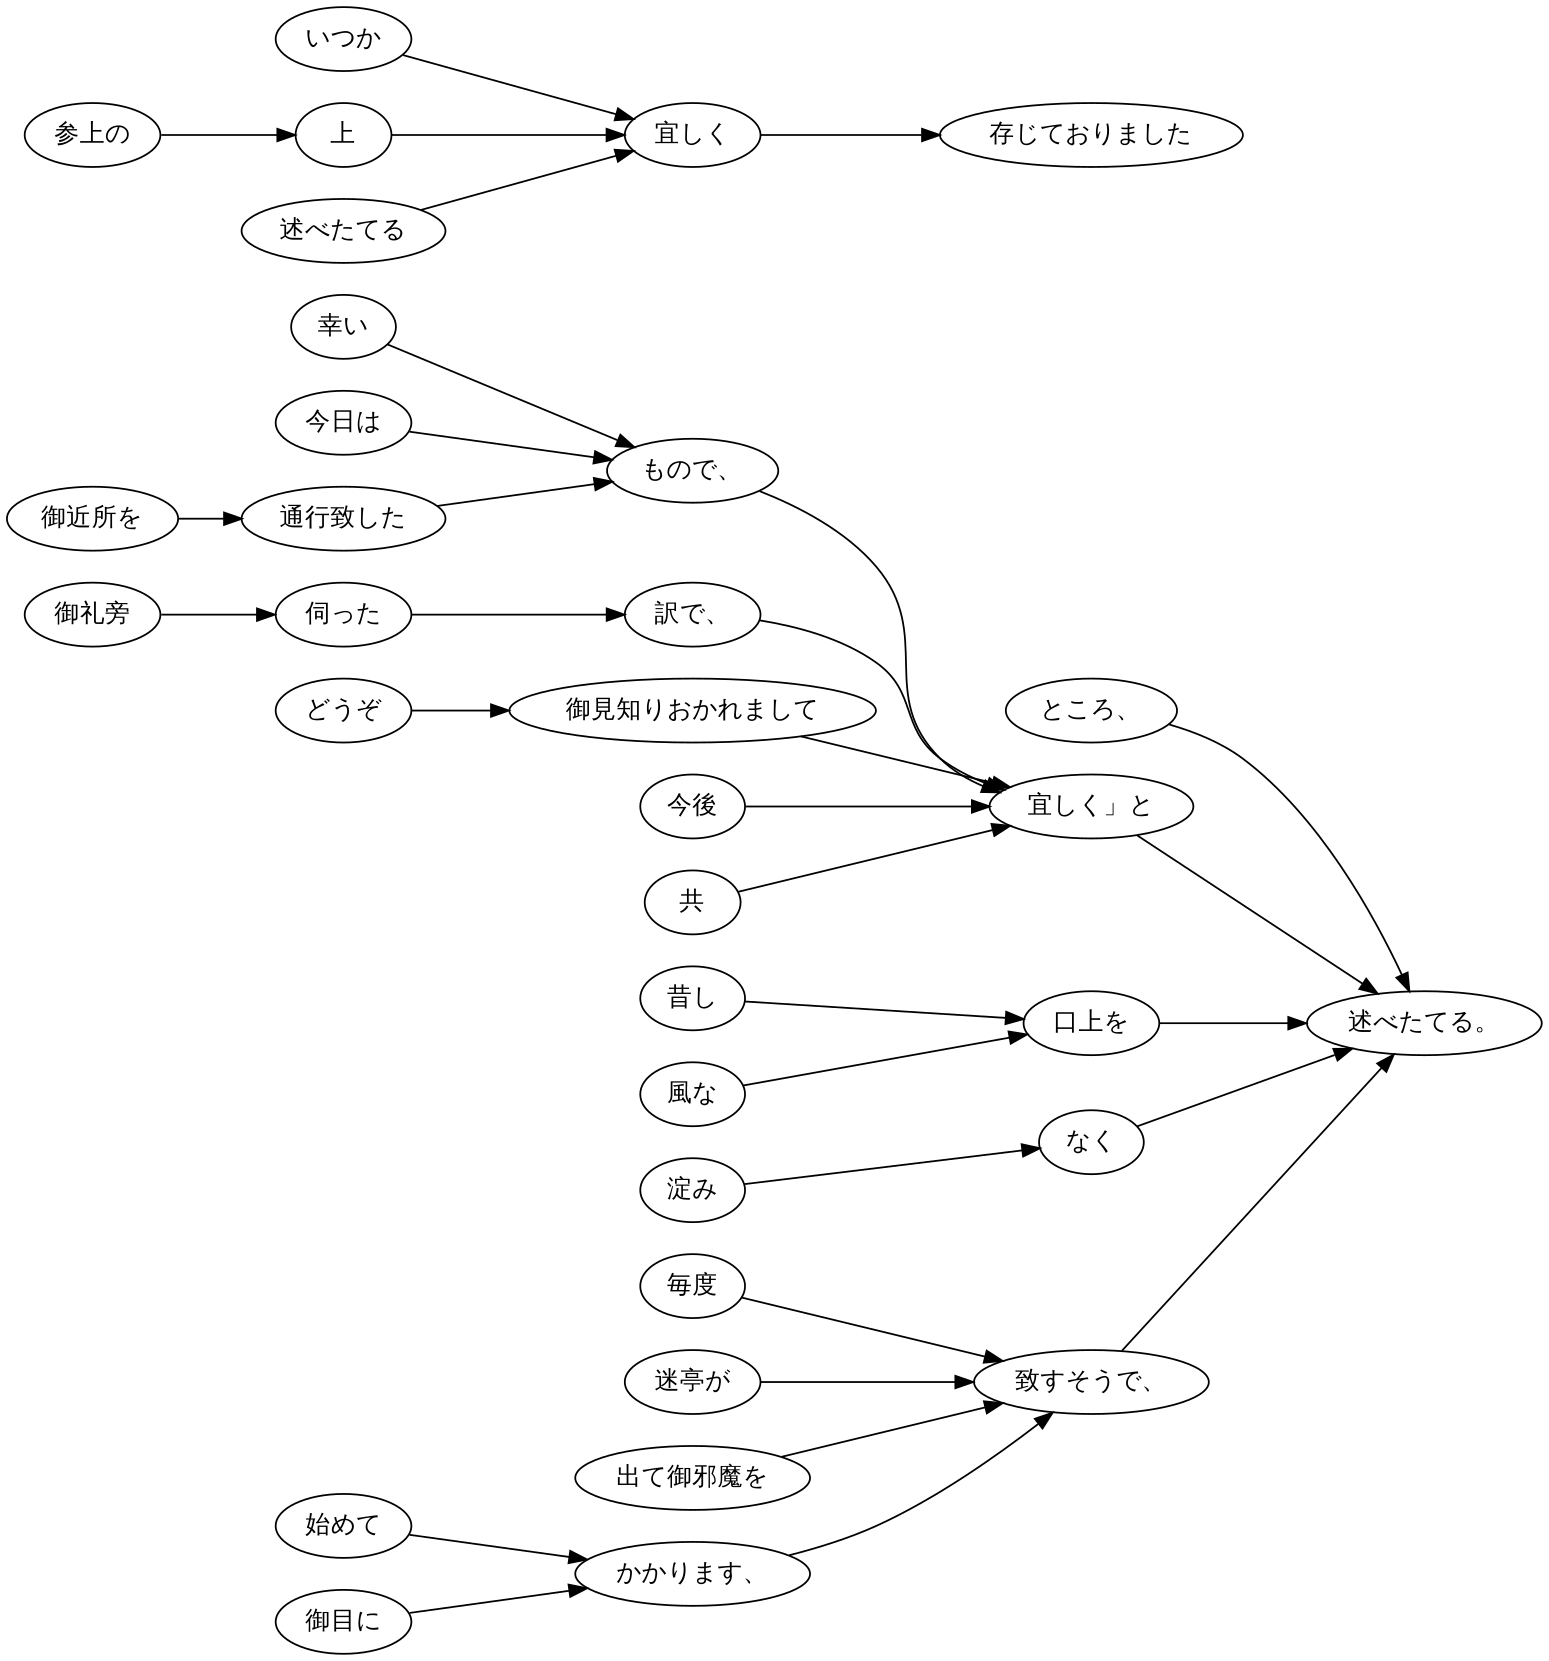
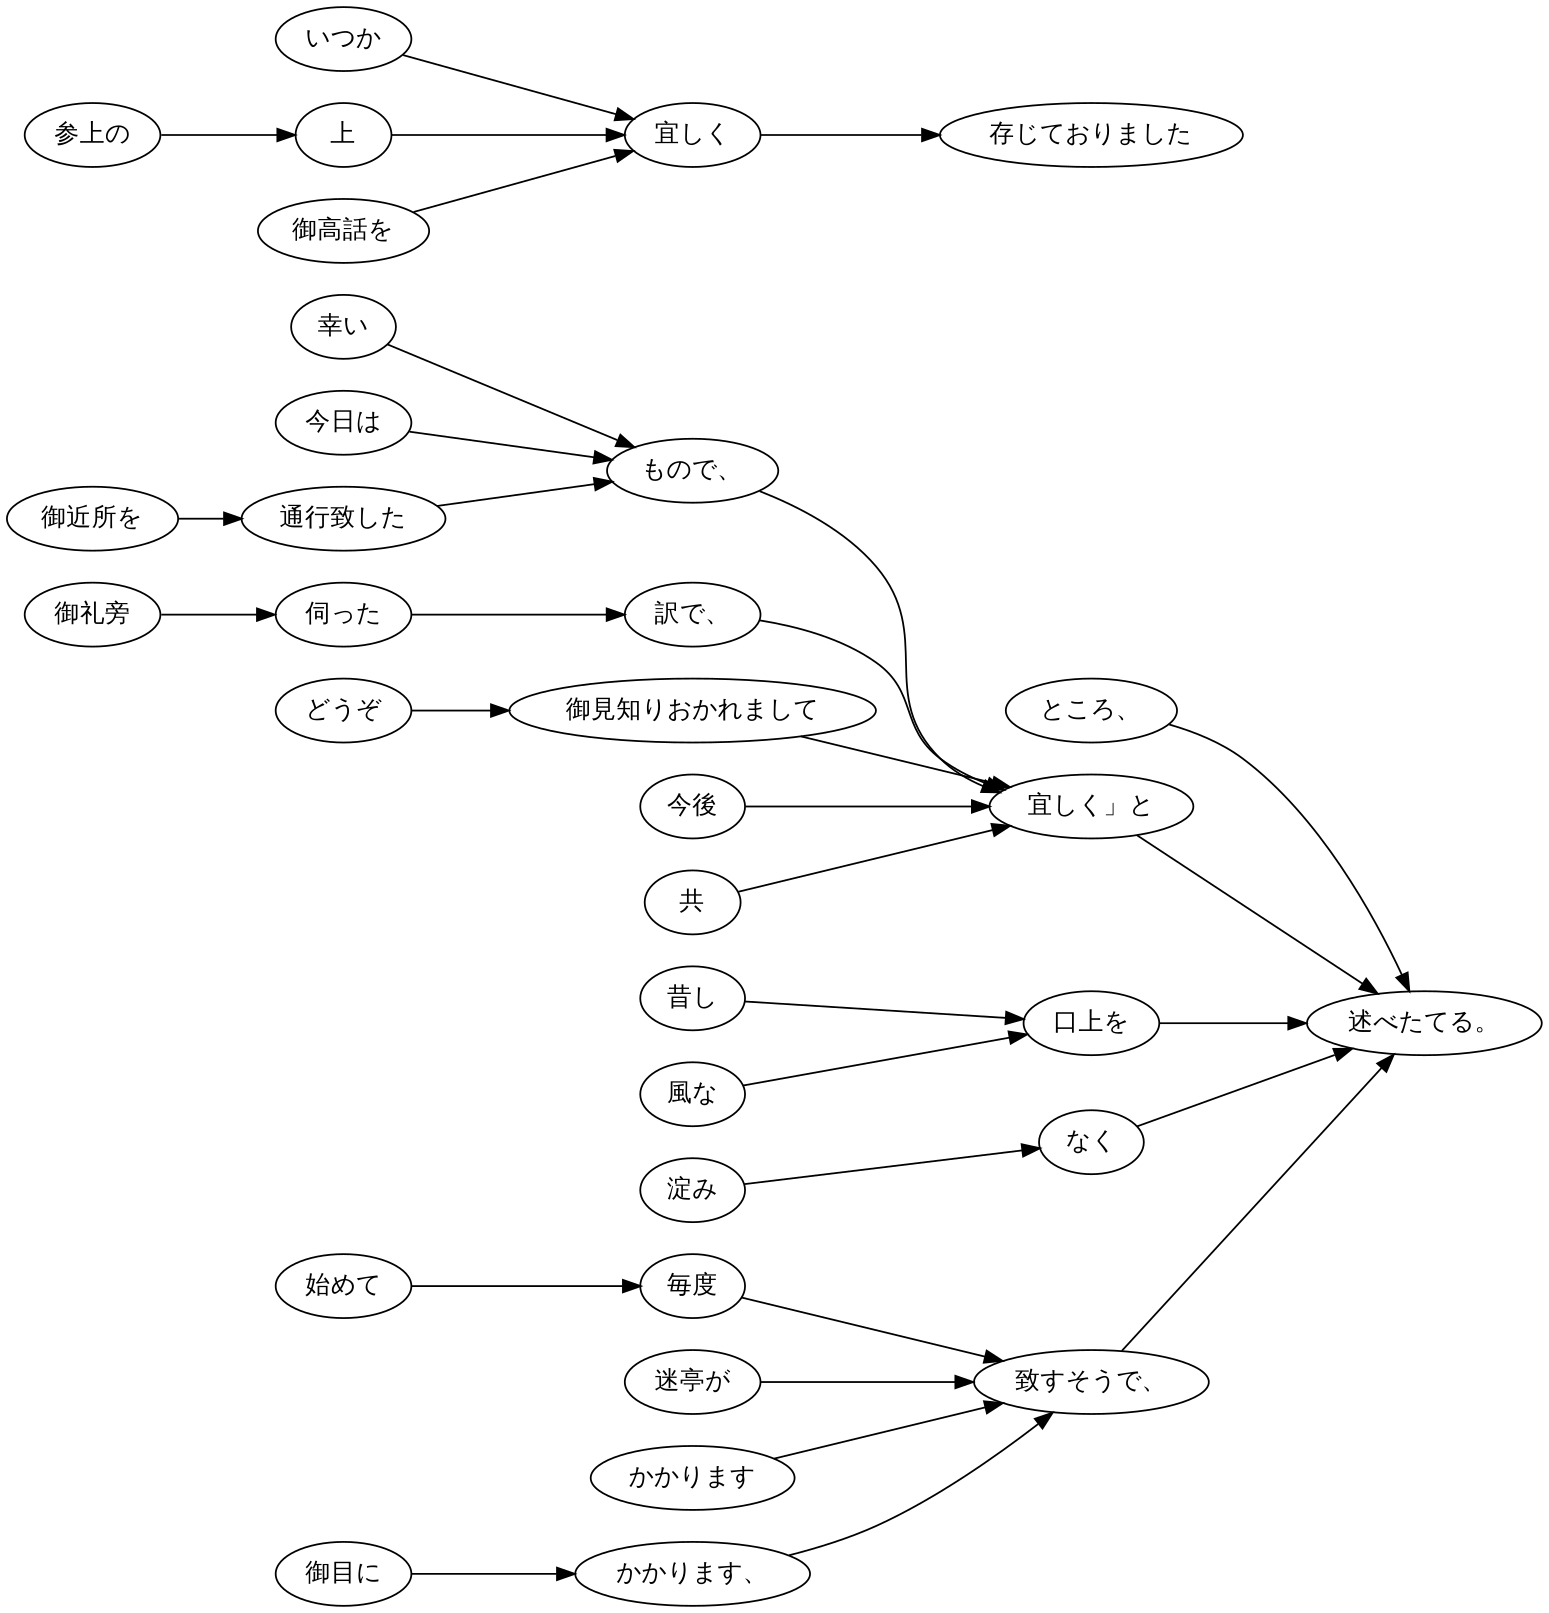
(344, 231) -> (344, 231)
(693, 1478) -> (693, 1478)
(489, 1546) -> (517, 1286)
